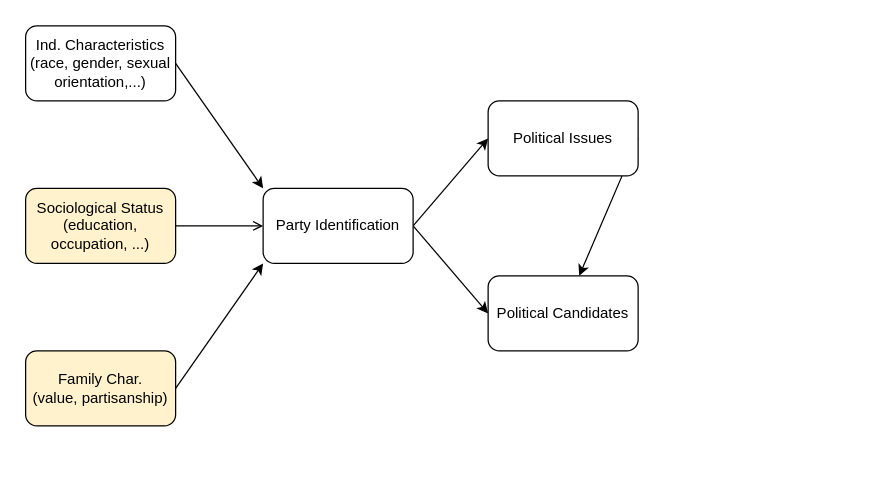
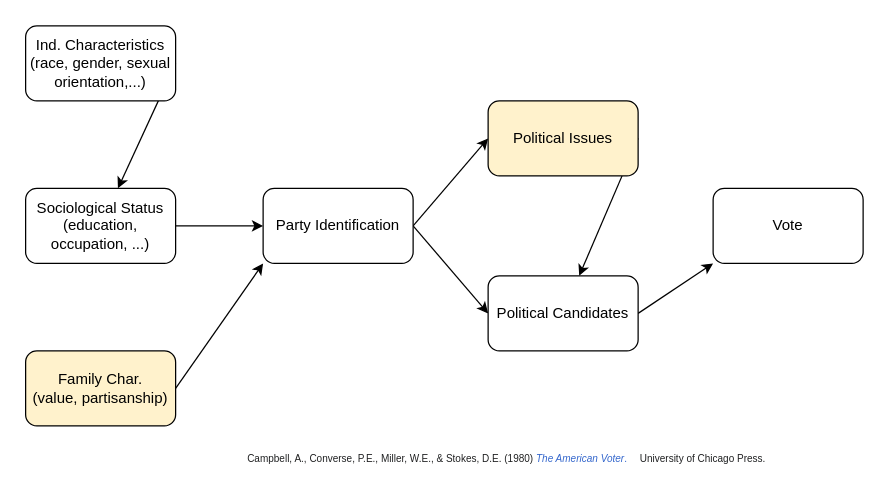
(217, 122) -> (140, 140)
(563, 138) -> (563, 138)
(101, 226) -> (101, 226)
(254, 226) -> (253, 226)
none -> (788, 226)
none -> (672, 290)
none -> (507, 457)
